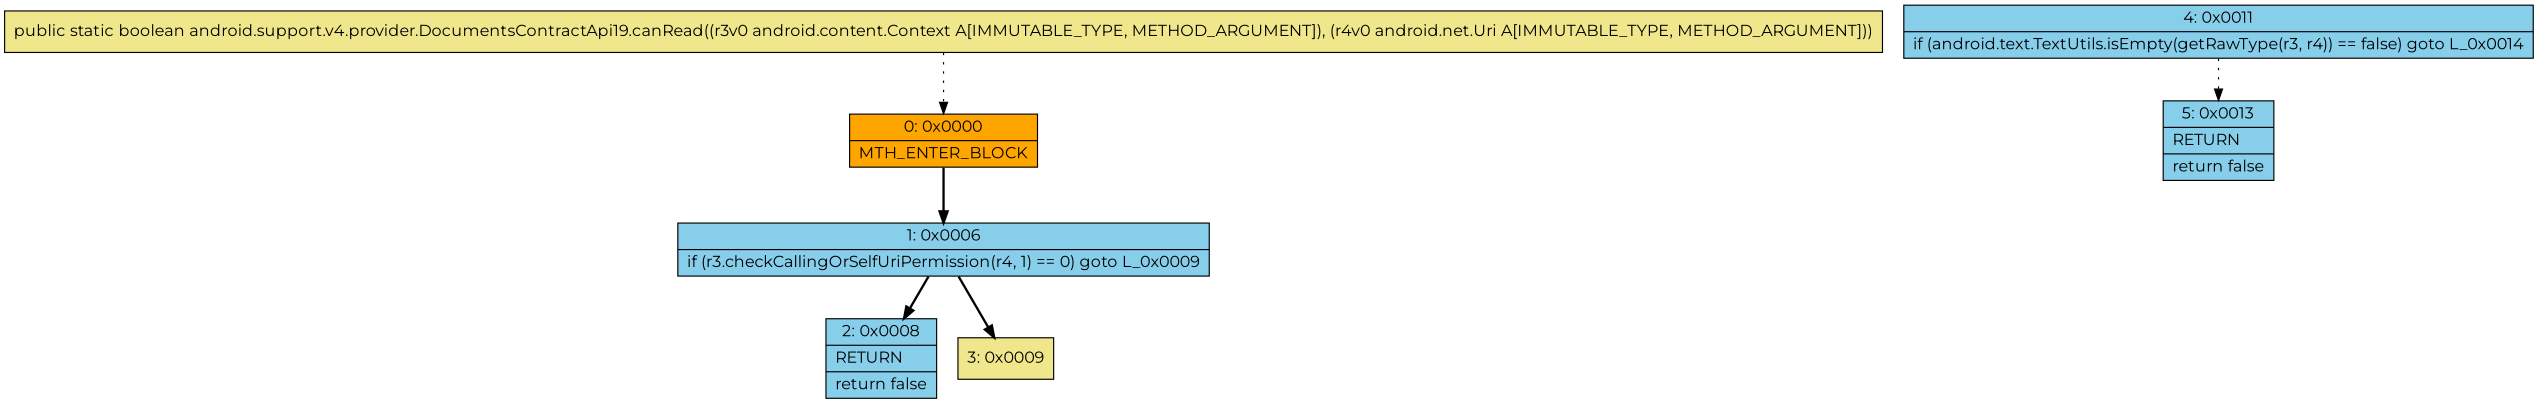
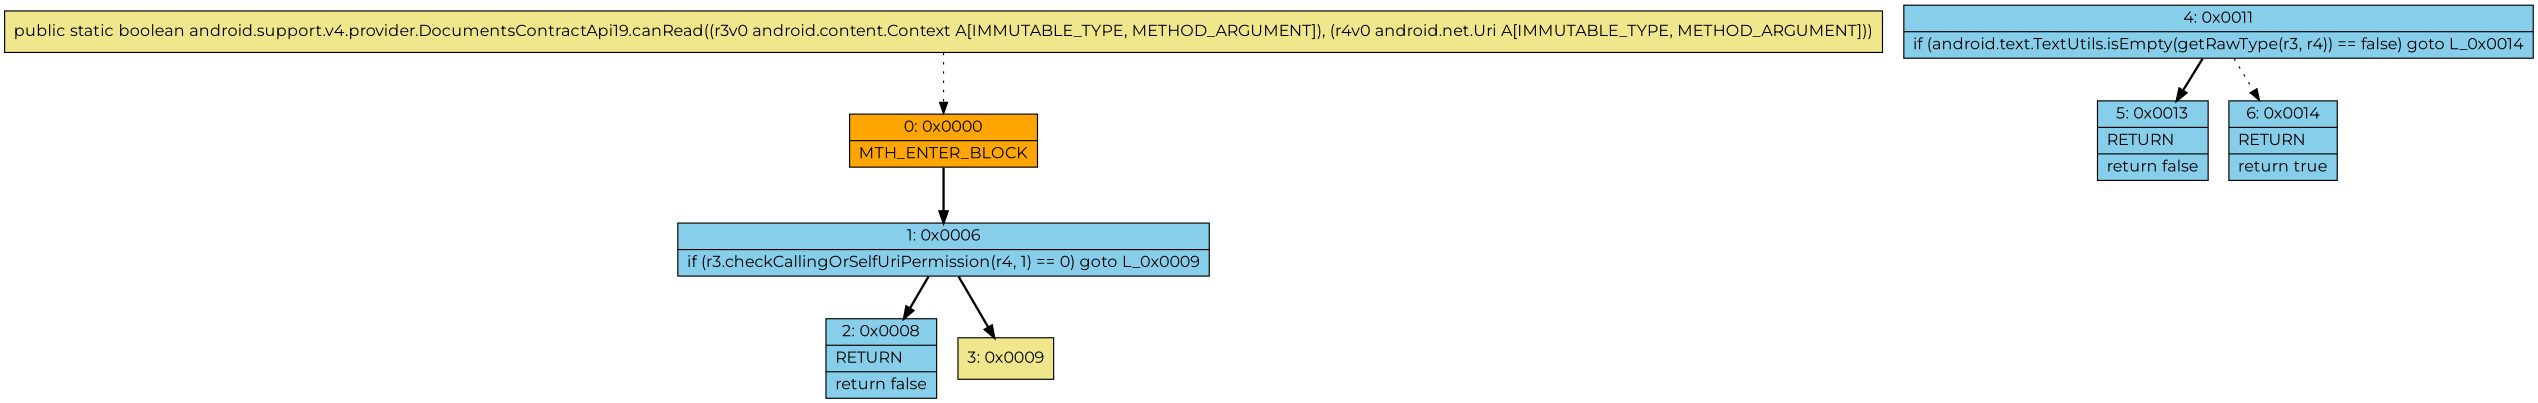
(2219, 74) -> (2193, 75)
none -> (2283, 141)
